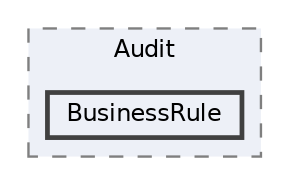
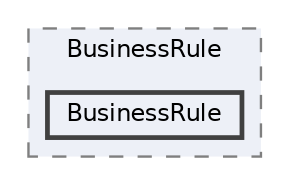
(145, 51) -> (145, 51)
